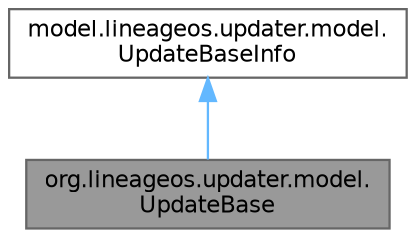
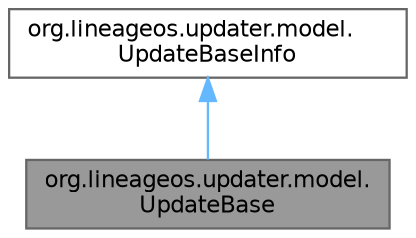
(208, 43) -> (208, 43)
